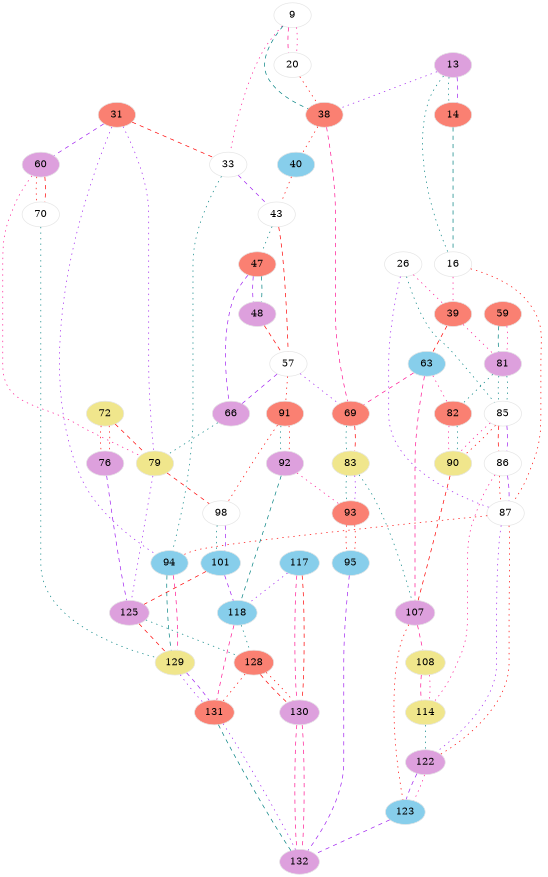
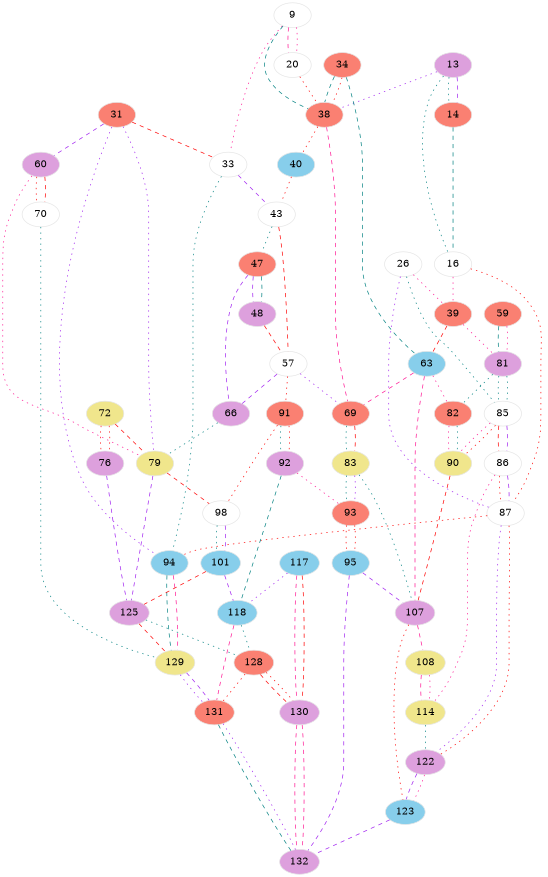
none -> (342, 65)
(142, 538) -> (142, 538)
none -> (383, 588)
